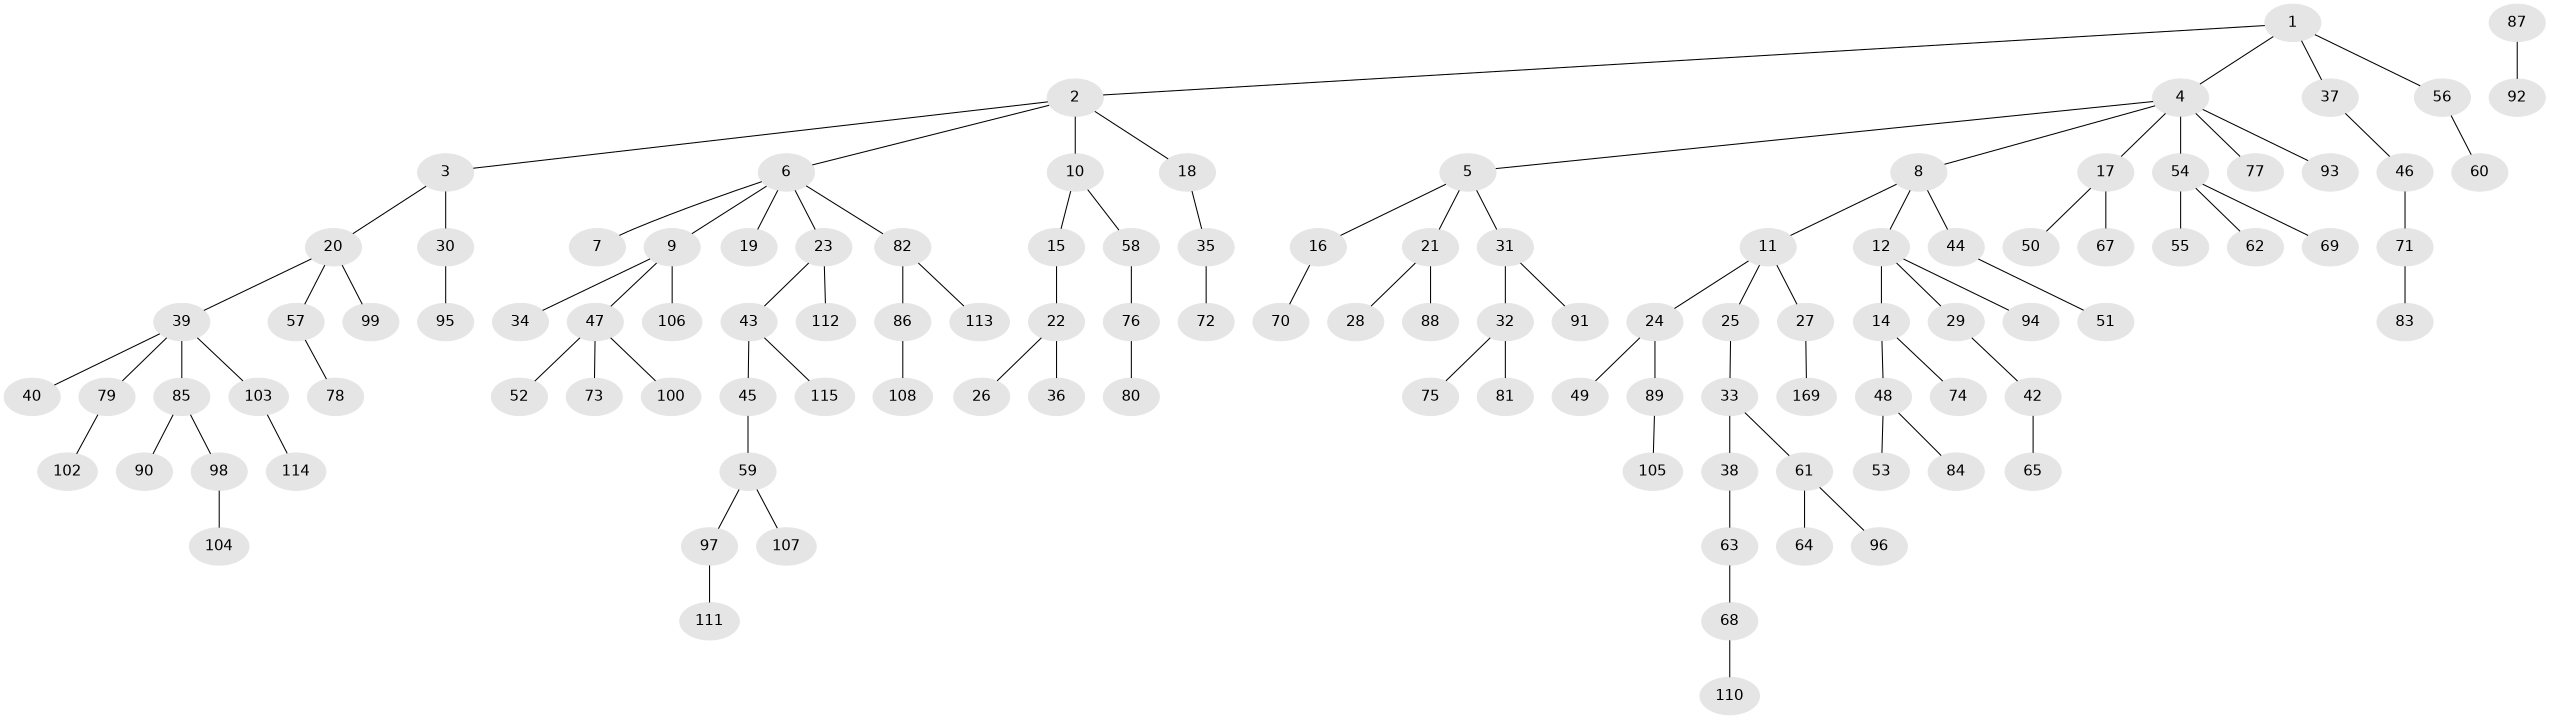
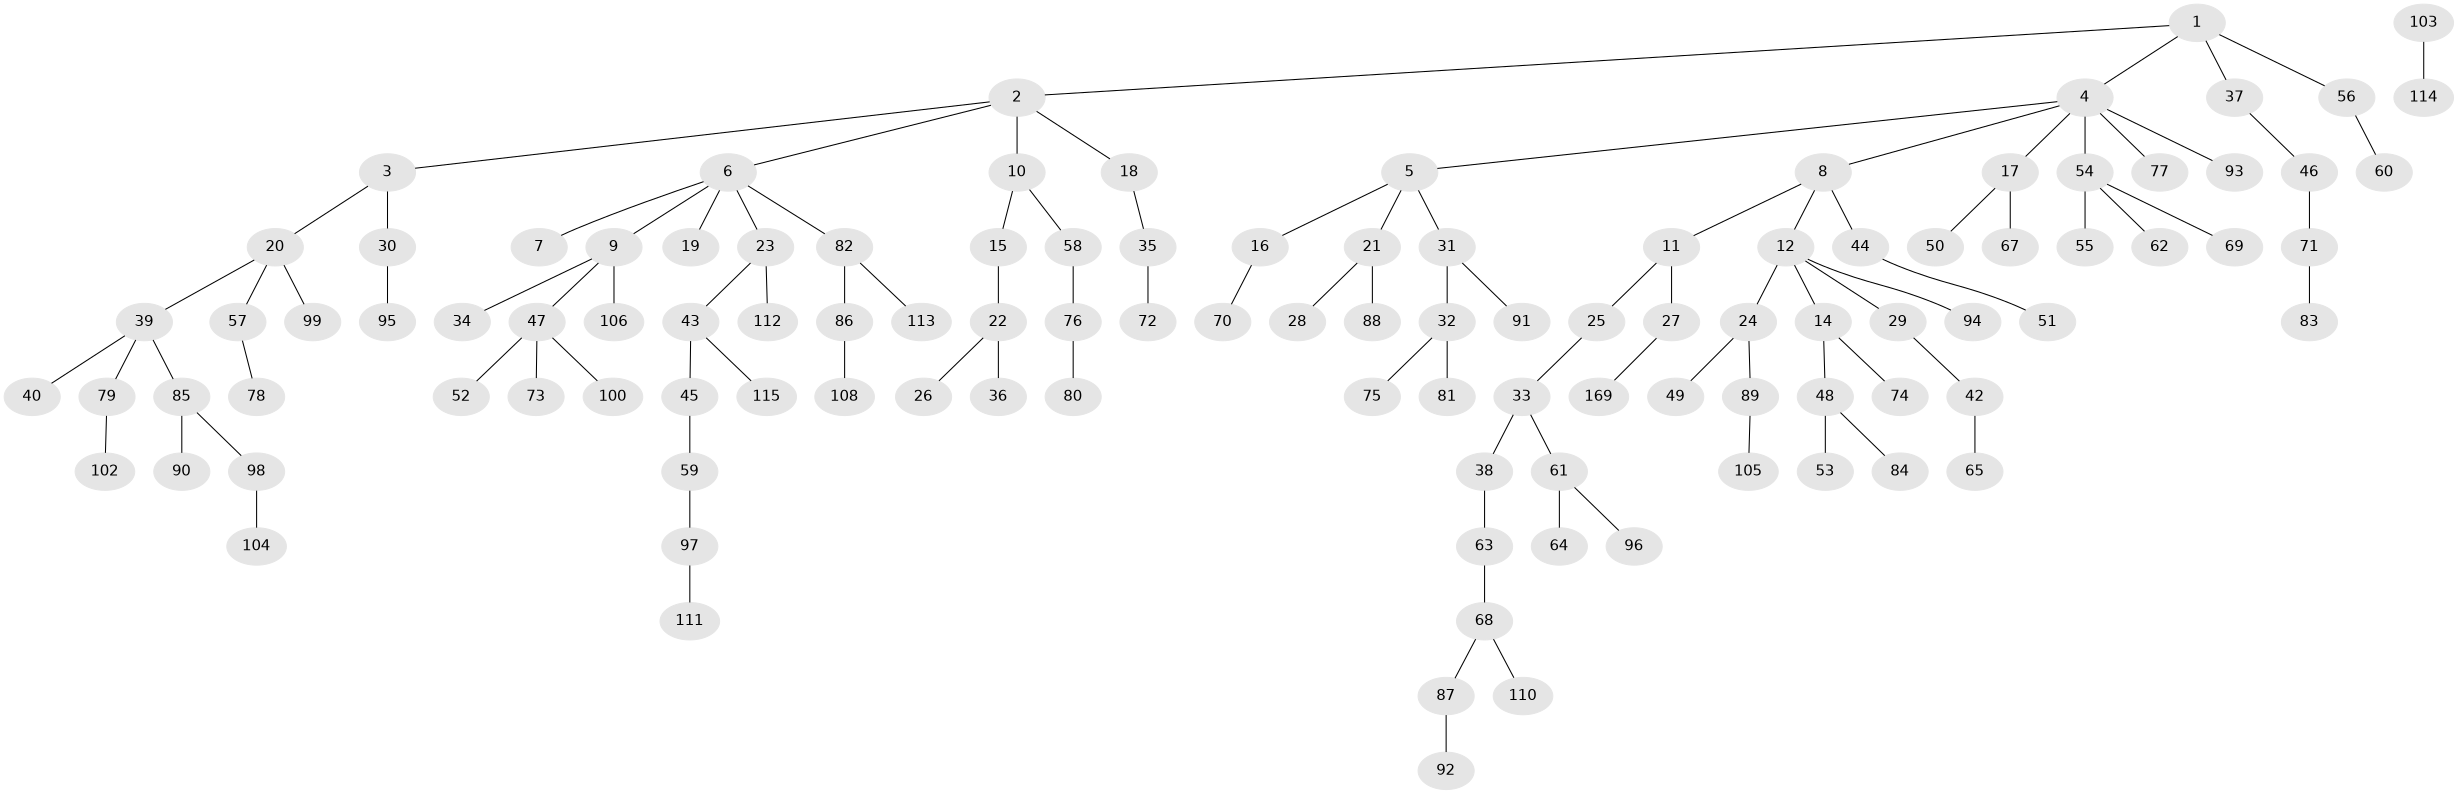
(1711, 285) -> (1767, 285)
(220, 359) -> none
(786, 546) -> none
none -> (1465, 659)
